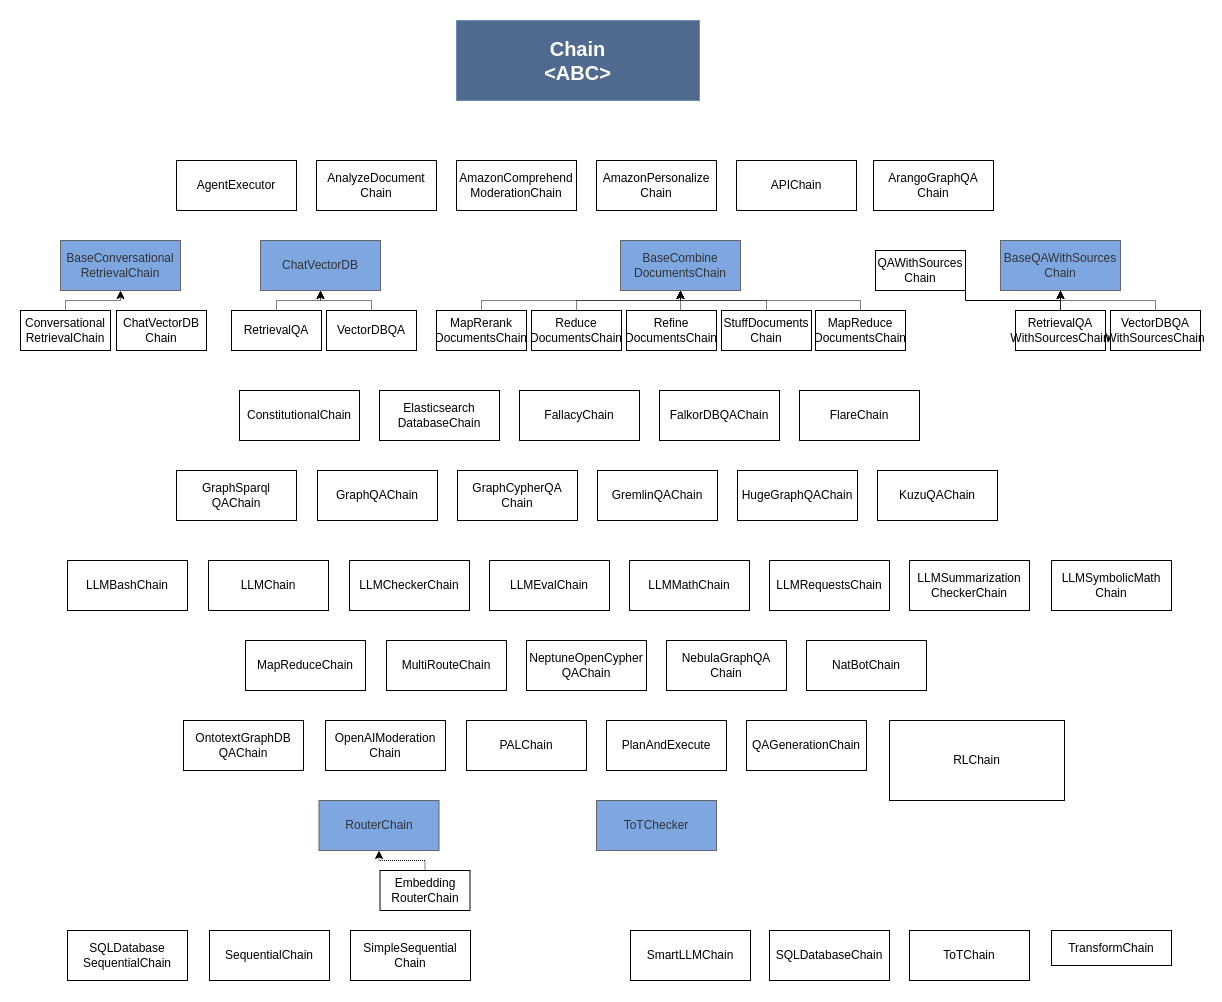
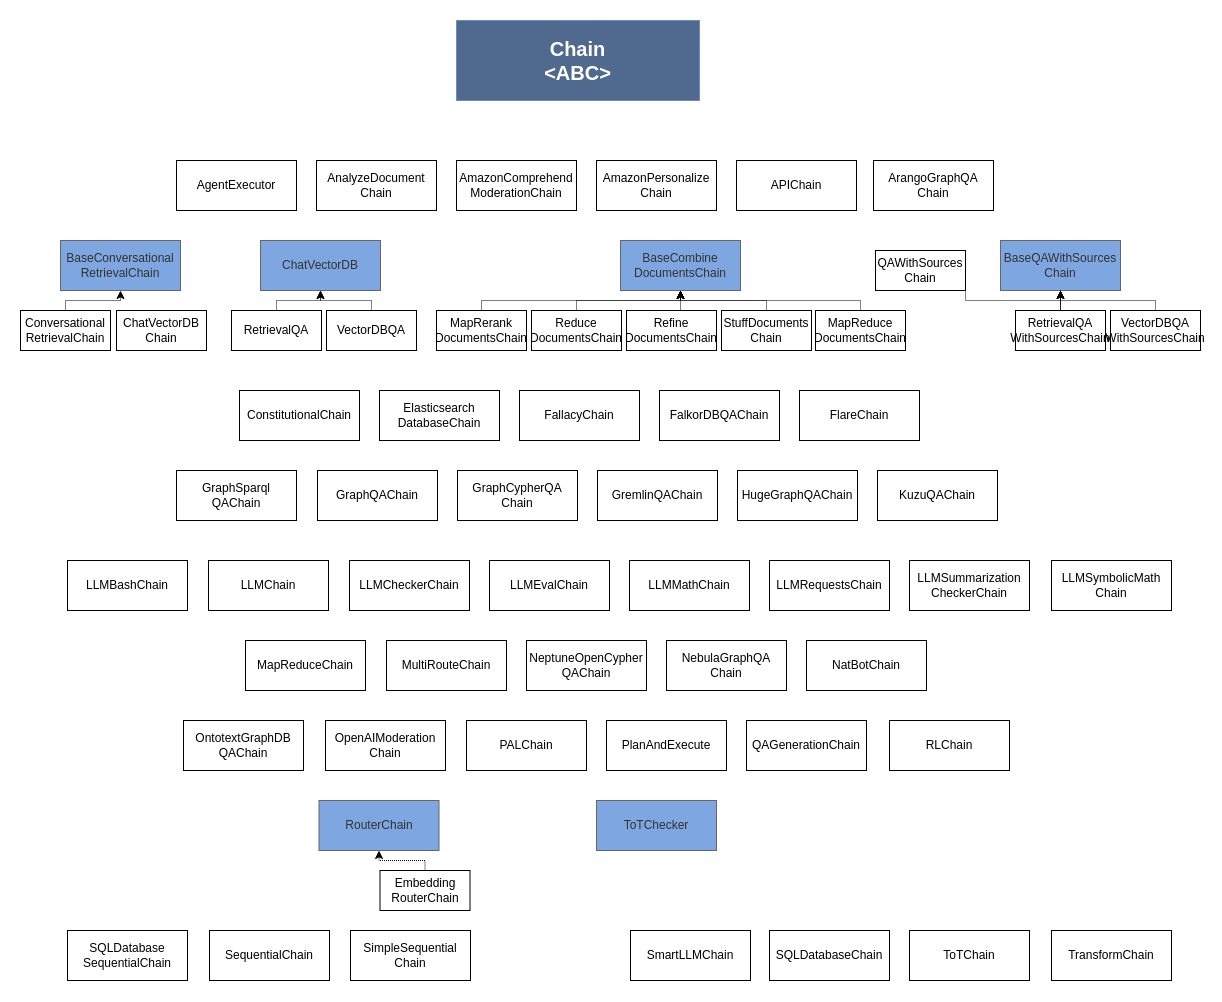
(1007, 301) -> (1007, 301)
(977, 761) -> (950, 746)
(1112, 948) -> (1112, 956)
